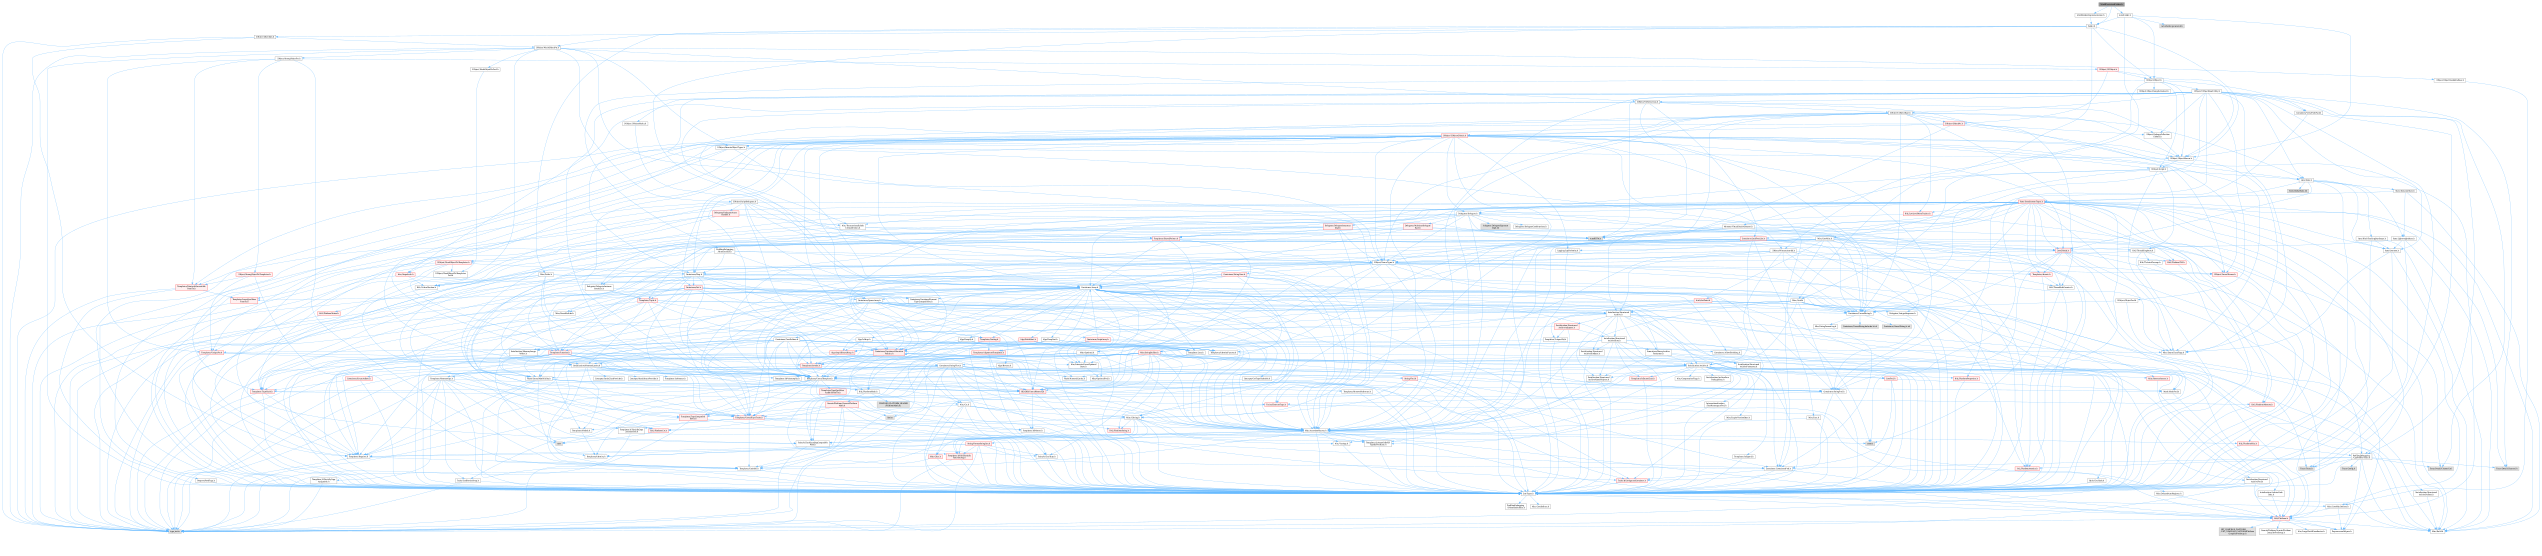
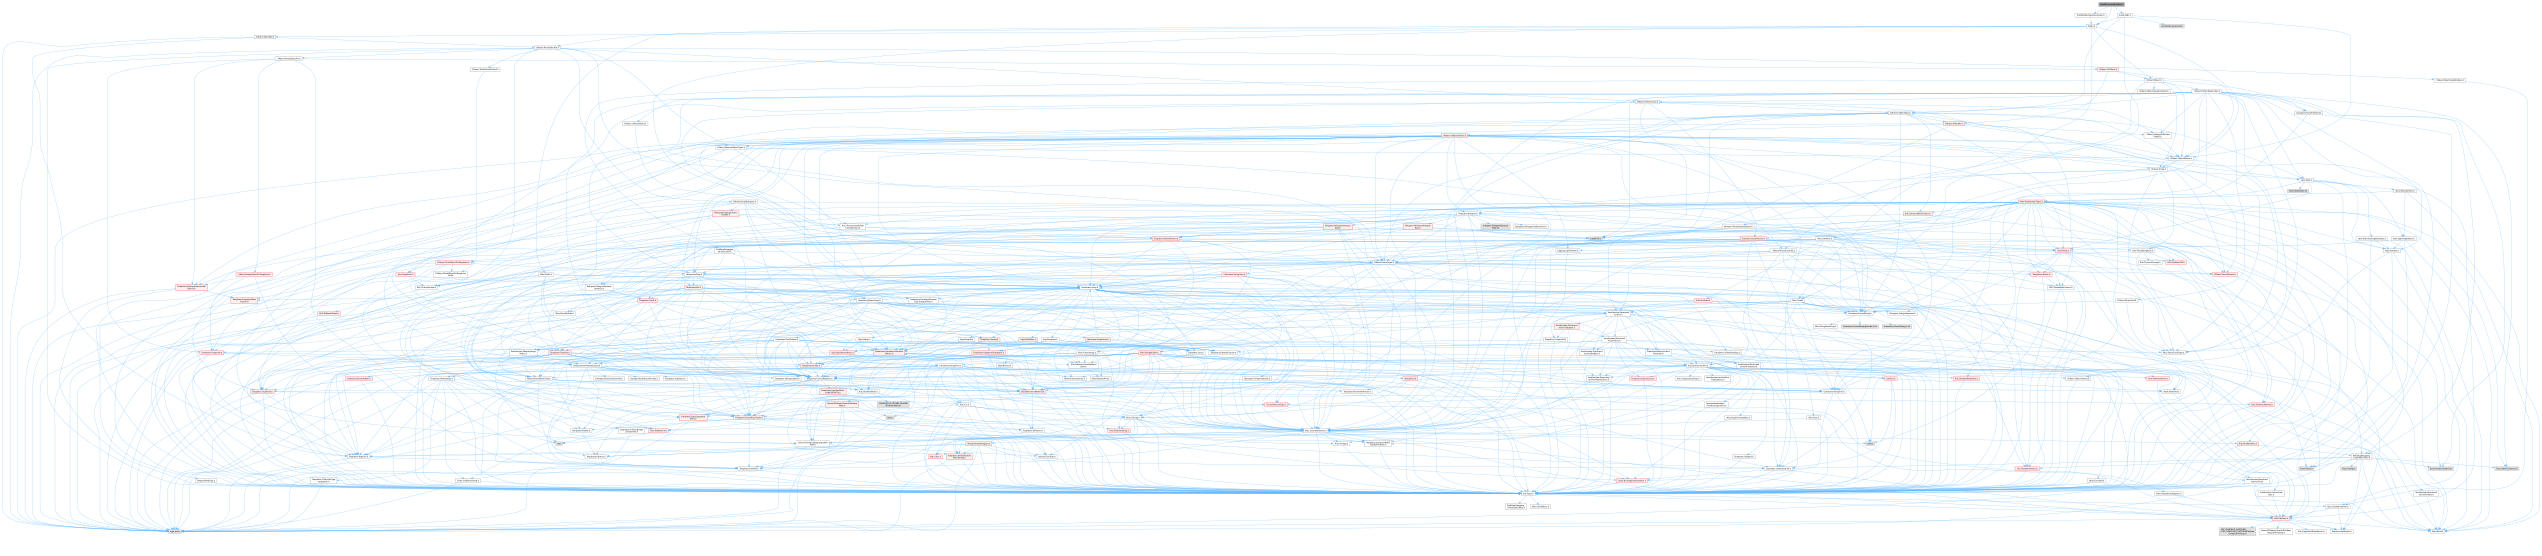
(2154, 41) -> (2045, 105)
(1153, 267) -> (454, 304)
(958, 294) -> (956, 295)
none -> (1399, 315)
(1087, 353) -> (1087, 353)
none -> (2078, 379)
